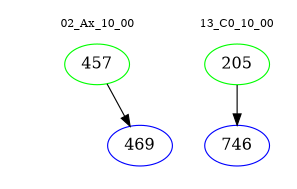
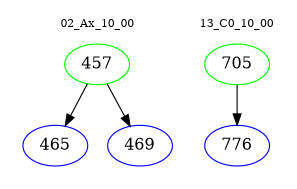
(237, 64) -> (237, 64)
none -> (55, 146)
(237, 146) -> (237, 146)
